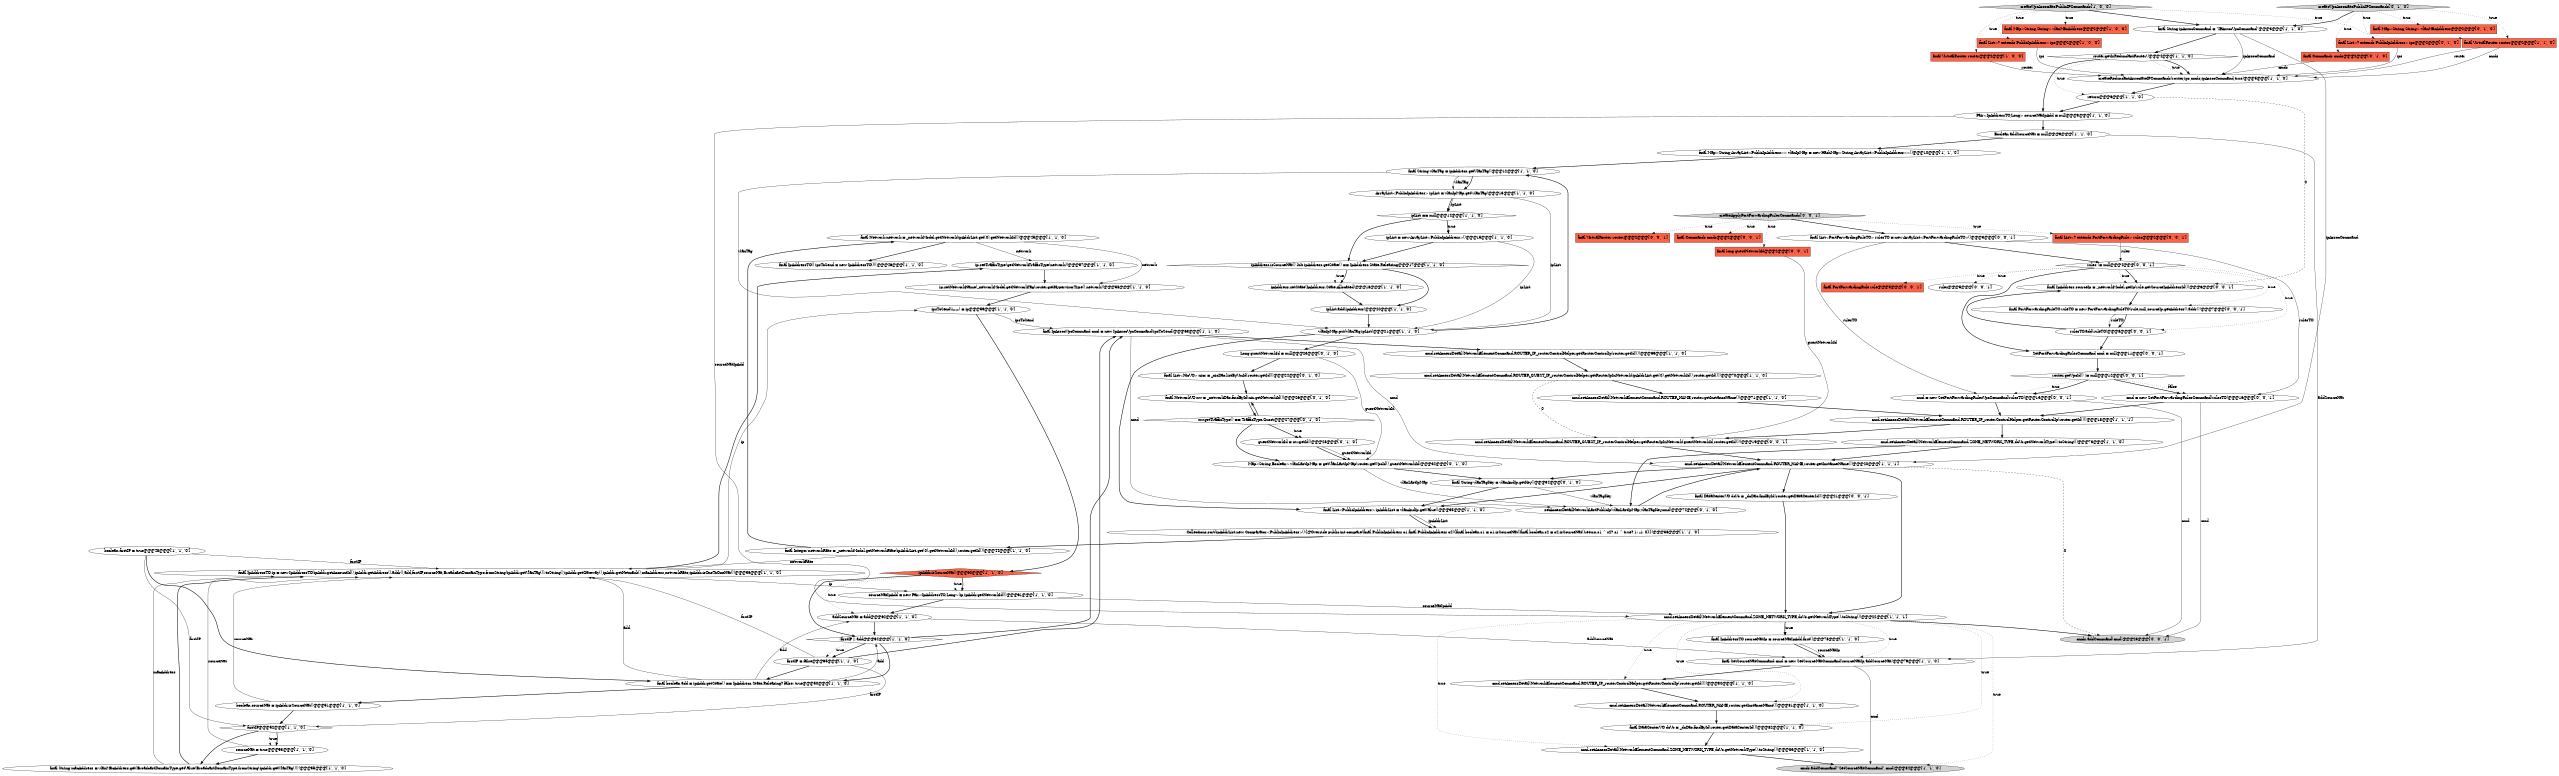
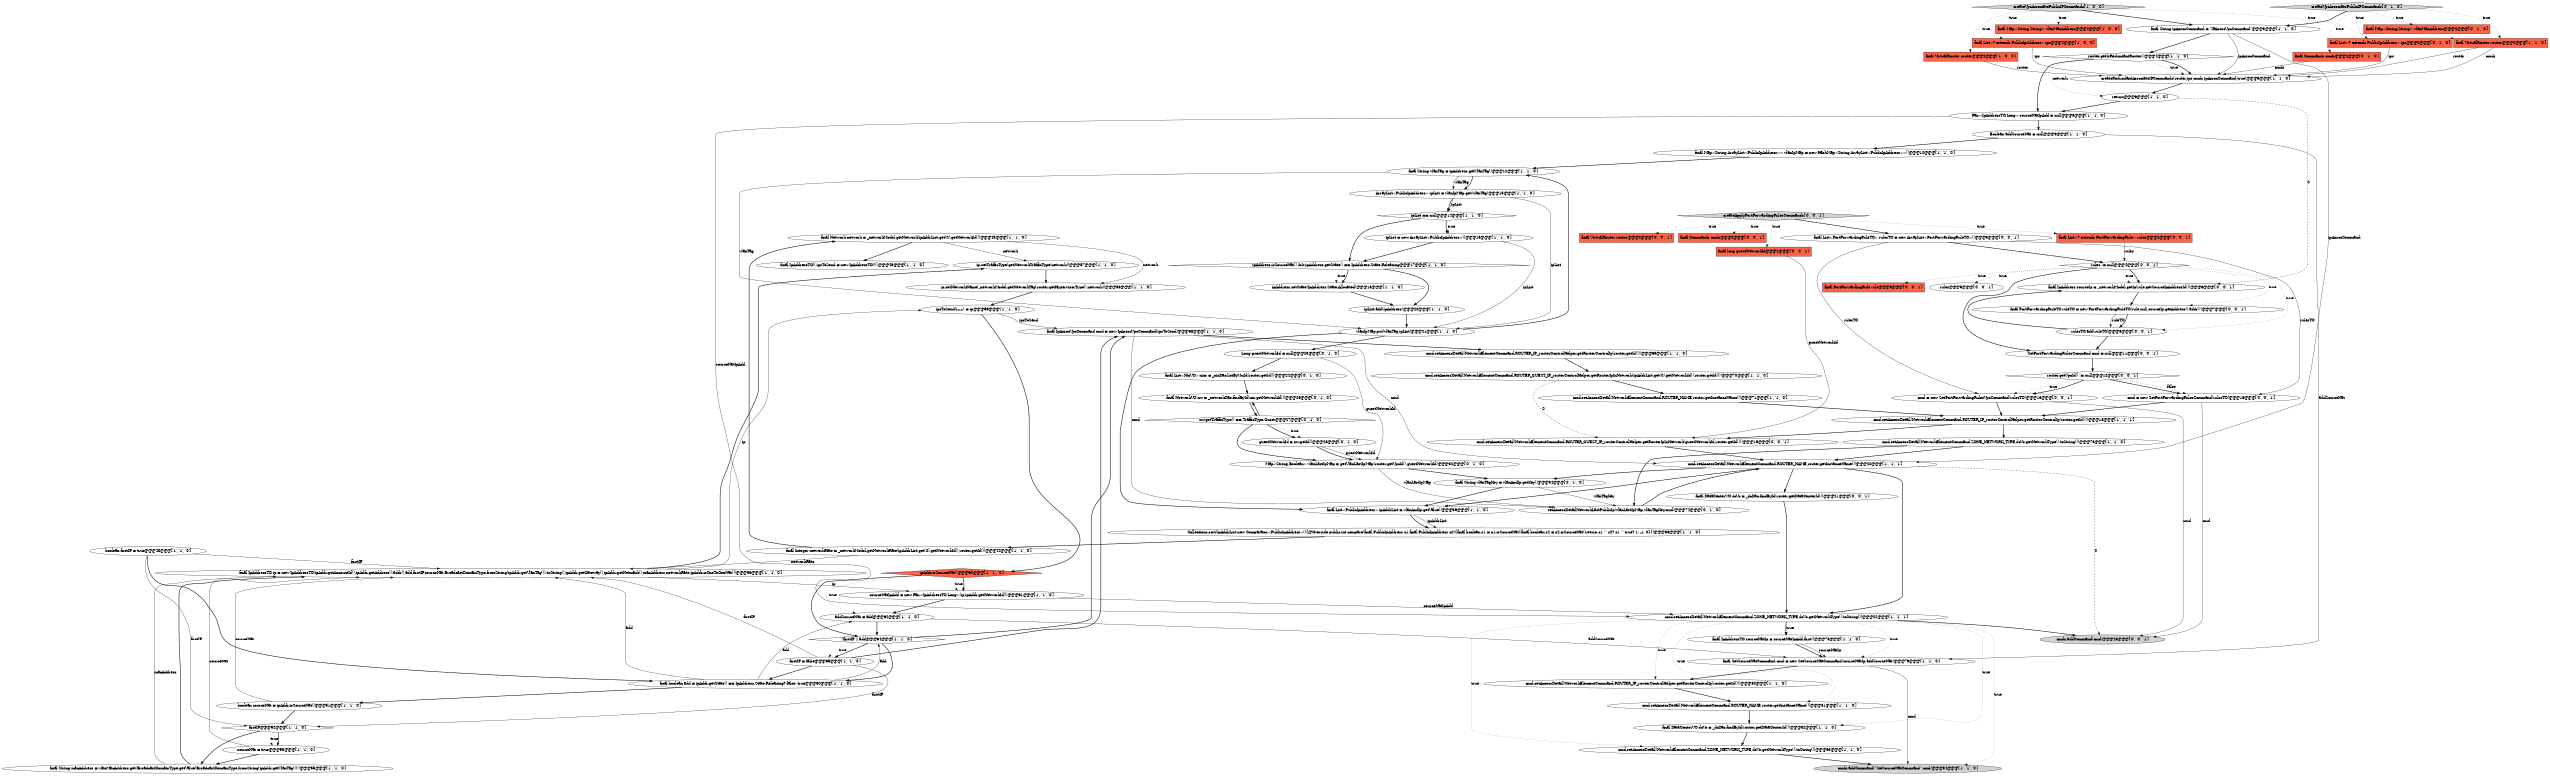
(2061, 79) -> (2060, 79)
